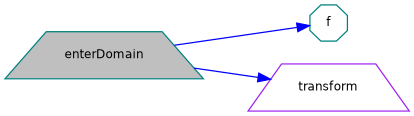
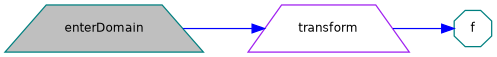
(236, 36) -> (417, 29)
